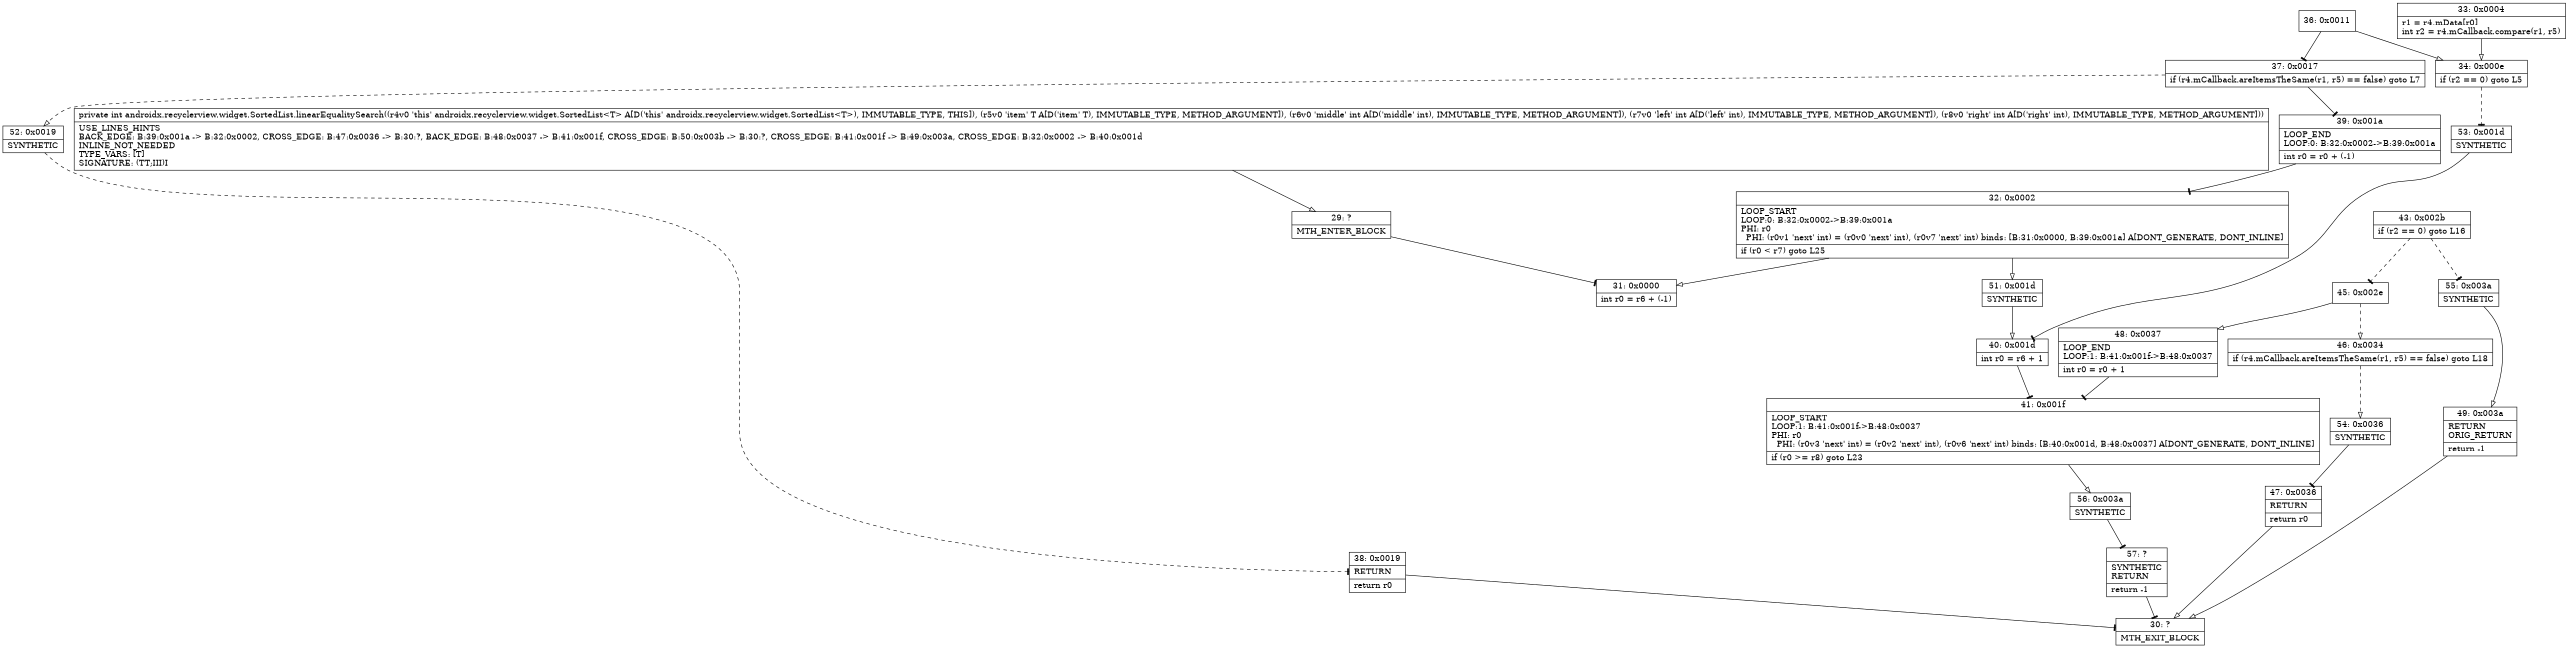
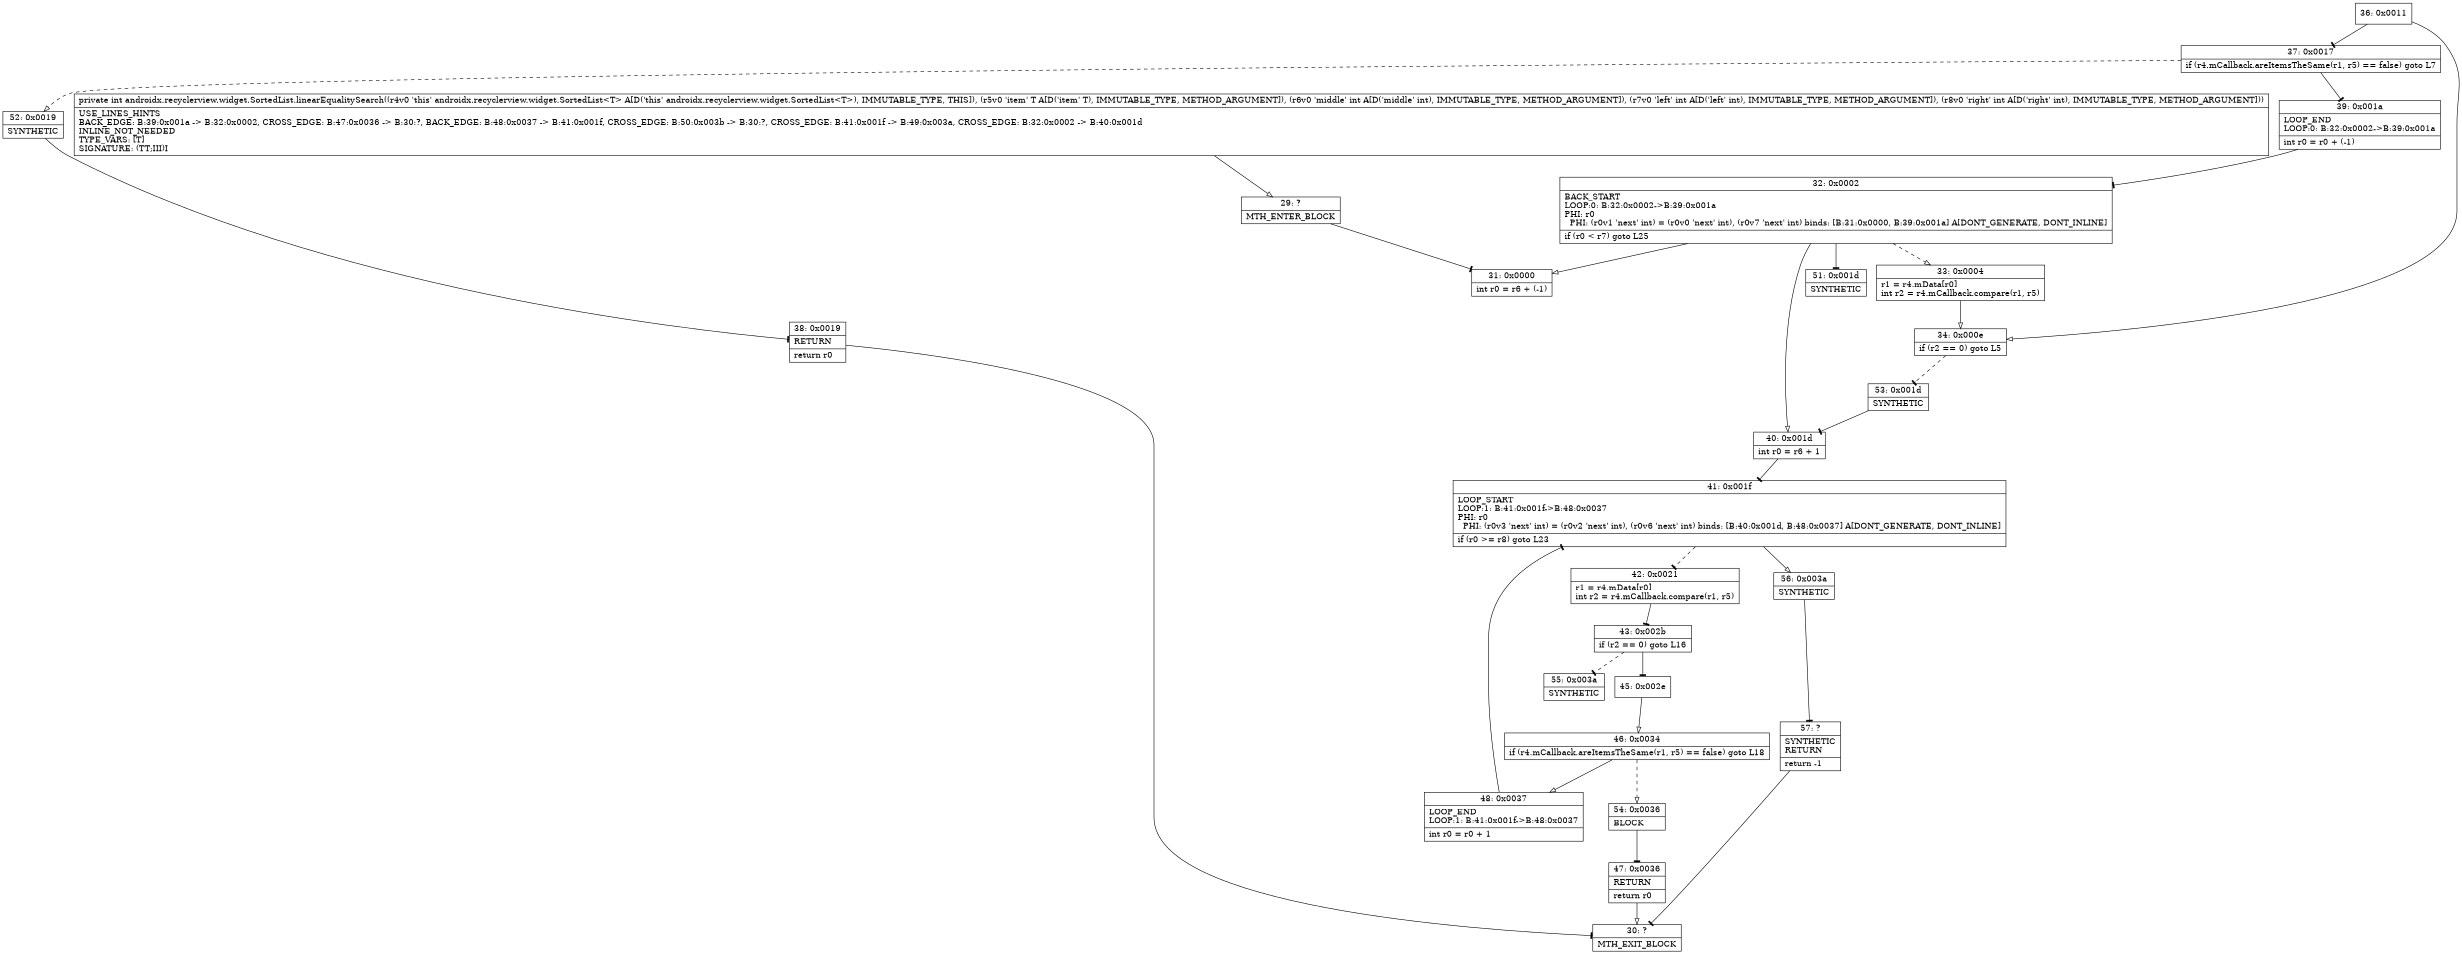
(1769, 212) -> (1592, 197)
none -> (1909, 253)
(2391, 259) -> (1643, 663)
(2012, 266) -> (1836, 255)
(2278, 316) -> (1584, 775)
(740, 317) -> (405, 275)
(2360, 318) -> (1640, 712)
(2012, 320) -> (1787, 333)
(2480, 432) -> none
(2360, 438) -> (1629, 823)
none -> (1655, 586)
